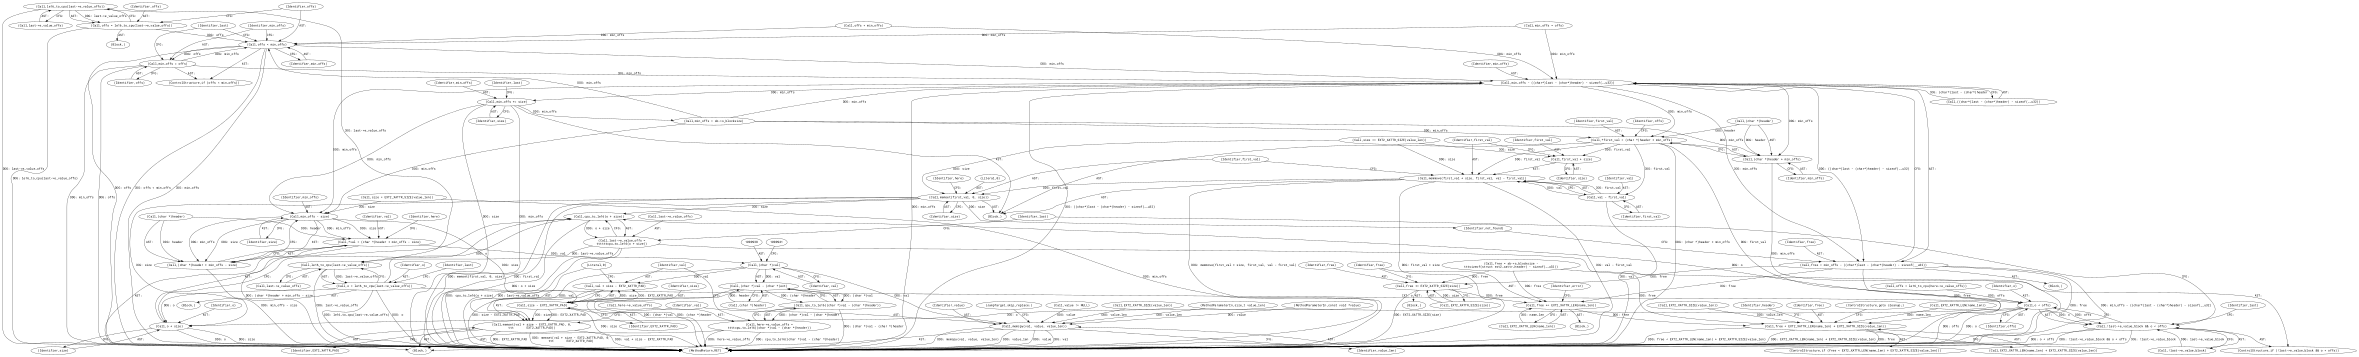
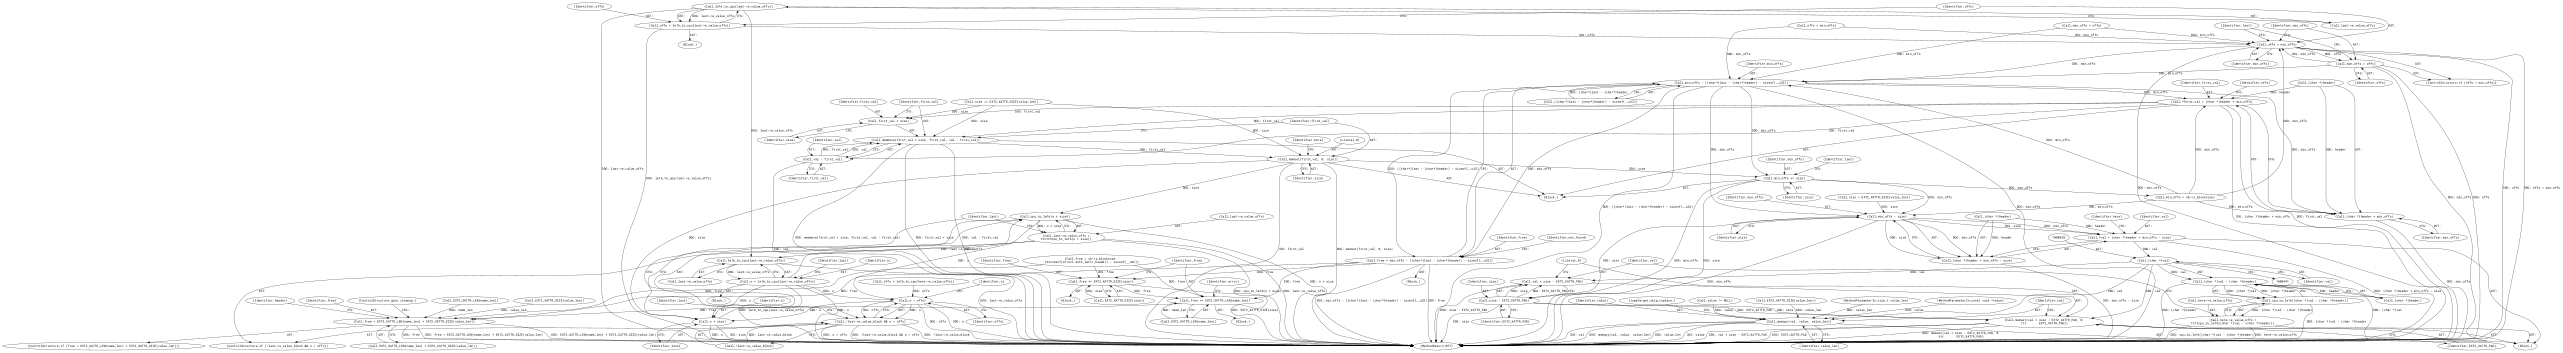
(1204, 225) -> (1551, 167)
(1325, 241) -> (928, 261)
(771, 253) -> (2223, 269)
(759, 286) -> (2225, 282)
(1191, 290) -> (1657, 289)
(1407, 296) -> (829, 291)
